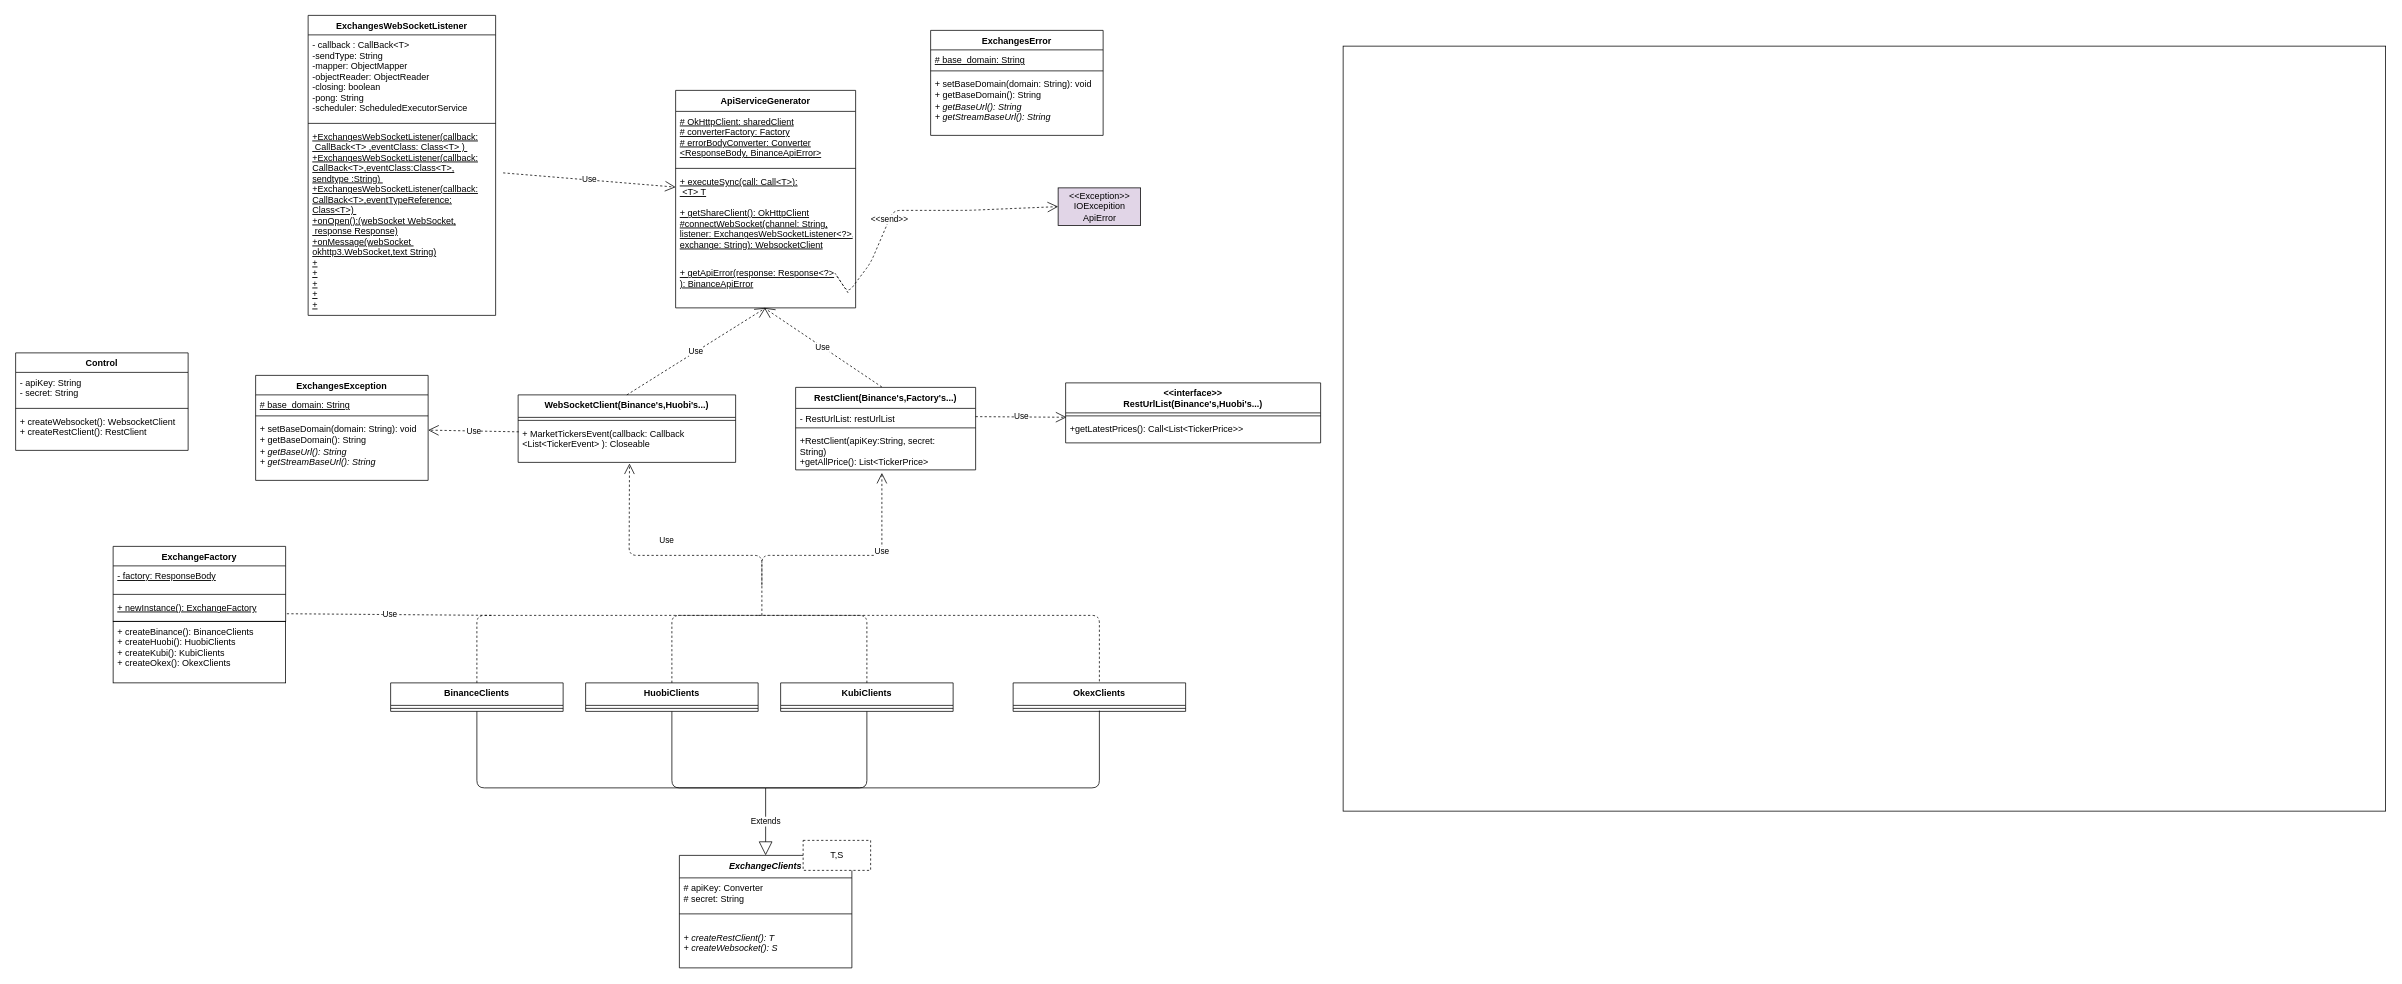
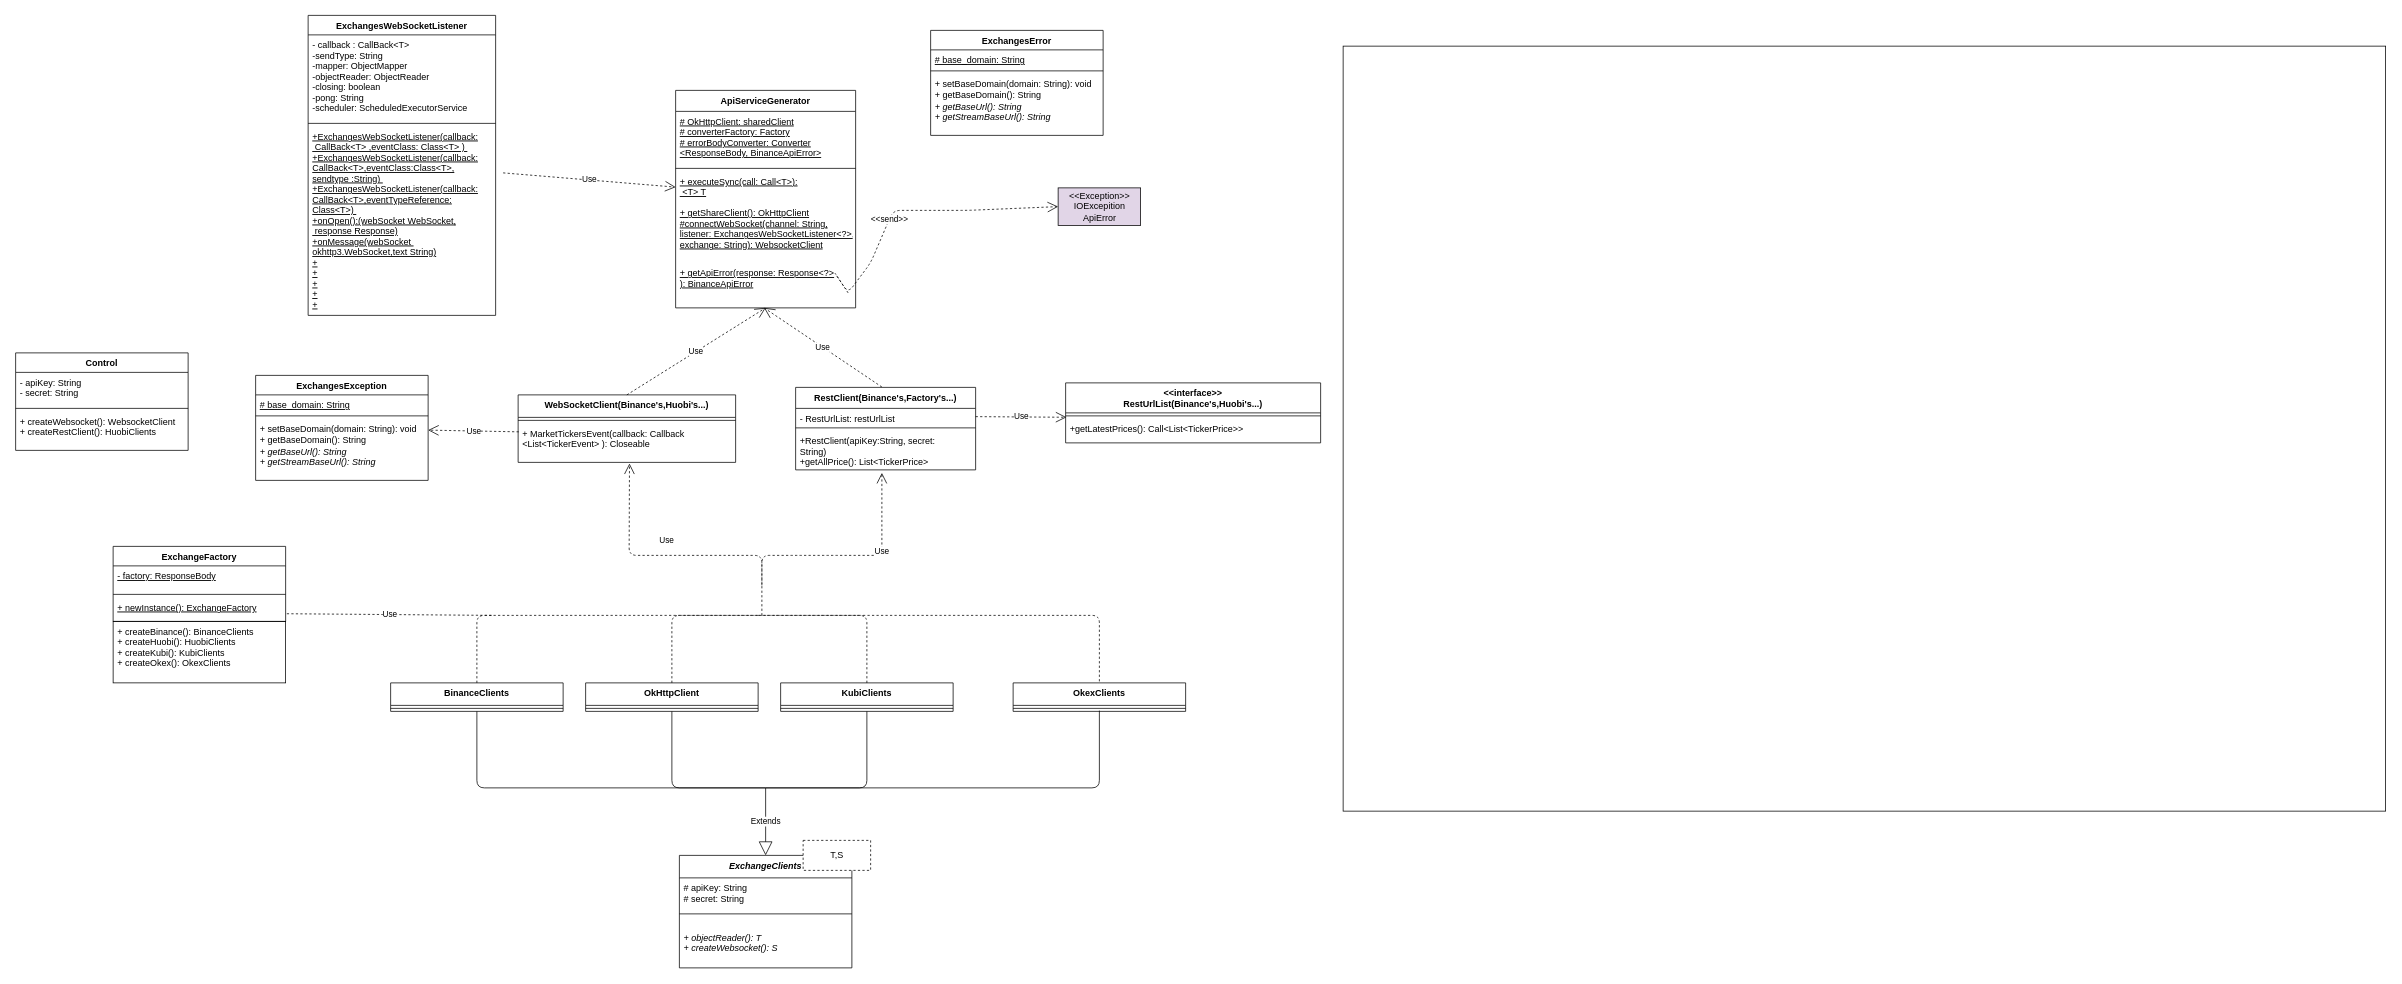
(106, 422) -> (106, 422)
(671, 693) -> (671, 693)
(726, 888) -> (718, 888)
(737, 938) -> (729, 938)
